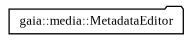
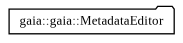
(96, 21) -> (92, 21)
